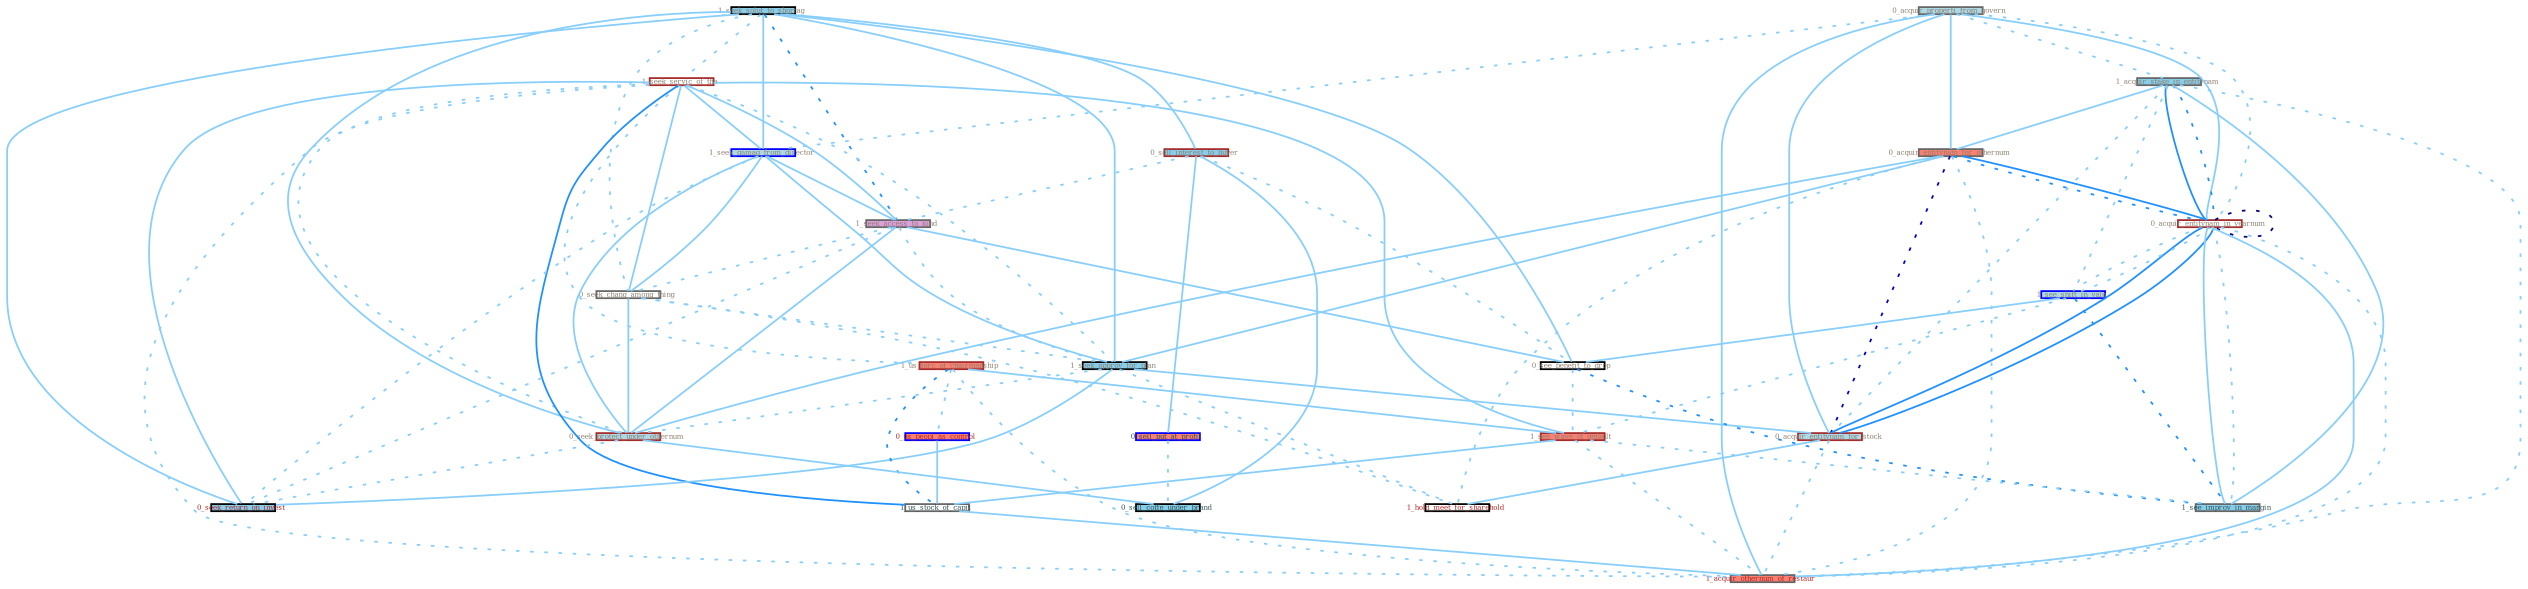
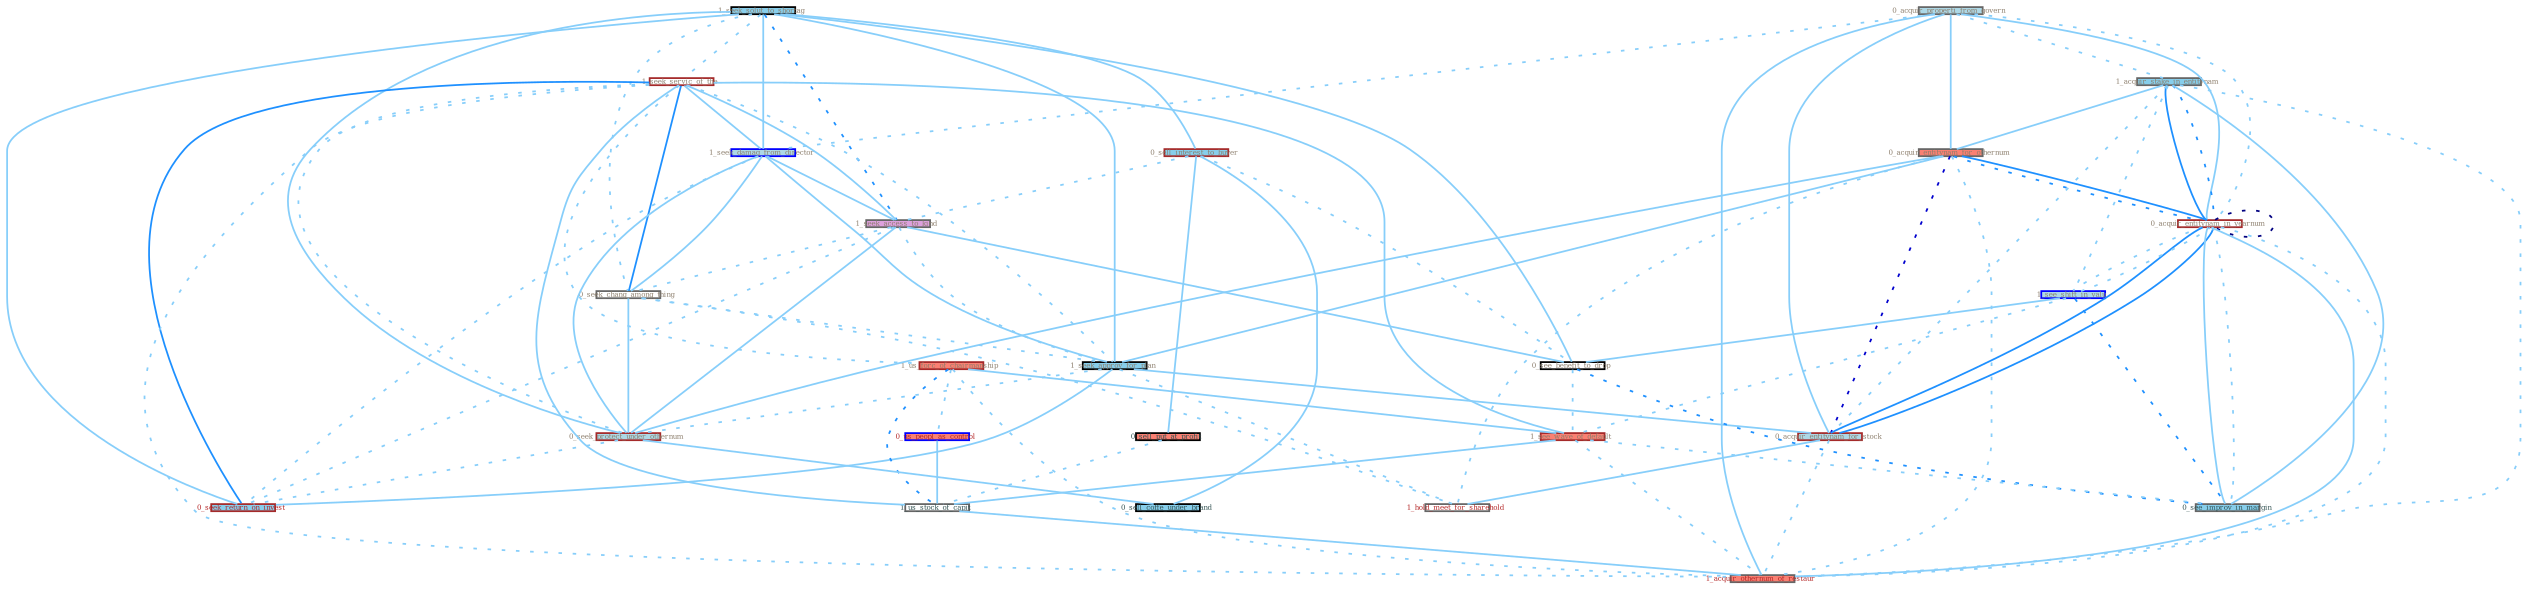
(225, 124) -> (225, 124)
(655, 188) -> (655, 188)
(547, 391) -> (547, 391)
(1168, 437) -> (1168, 437)
(1168, 471) -> (1042, 475)
(243, 508) -> (243, 508)
(1457, 508) -> (1457, 508)
(2228, 508) -> (2228, 508)
